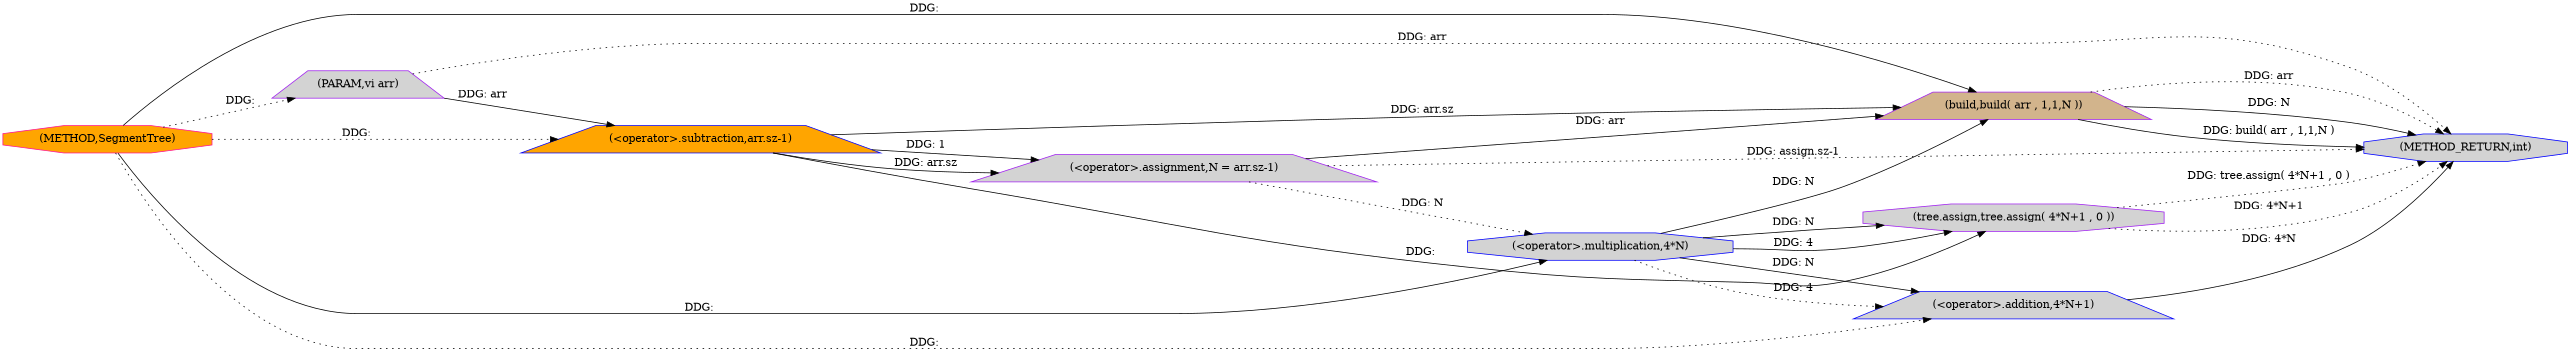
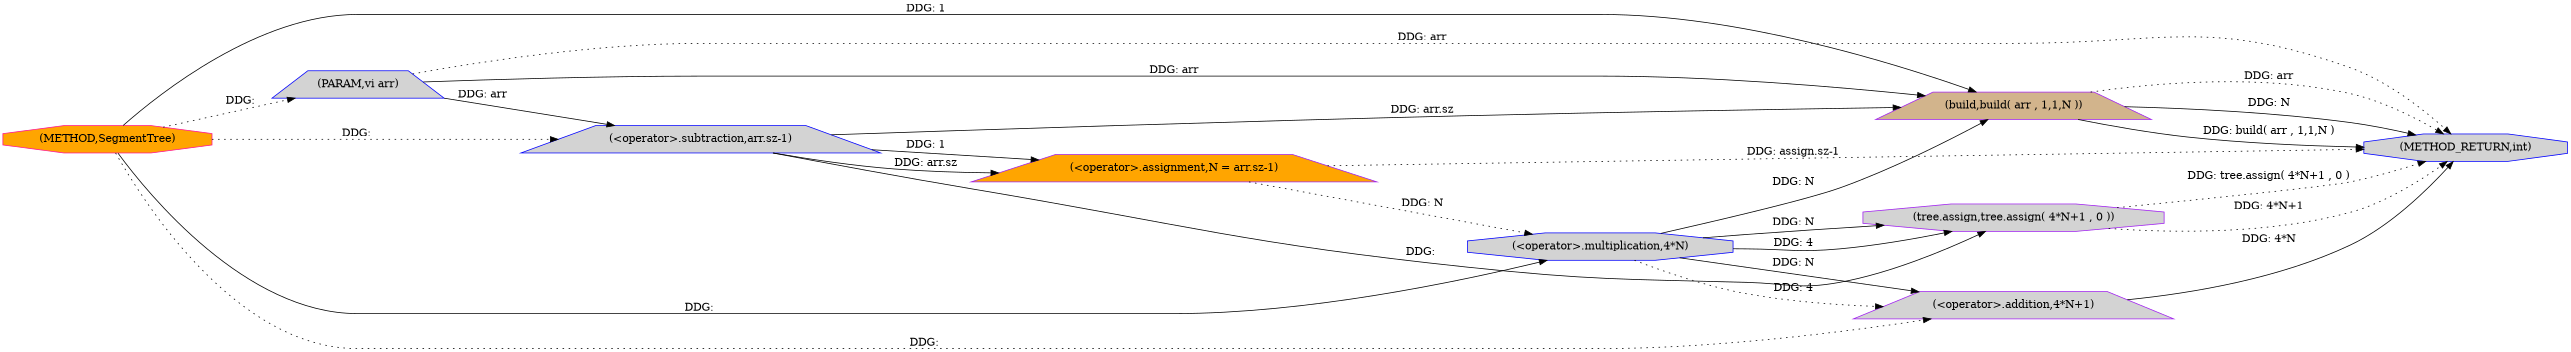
(926, 9) -> (926, 9)
(358, 84) -> (358, 84)
(1591, 138) -> (1171, 76)
(701, 139) -> (701, 139)
(1174, 168) -> (1174, 168)
(2014, 305) -> (2014, 305)
